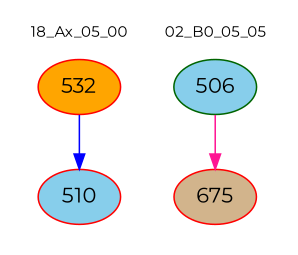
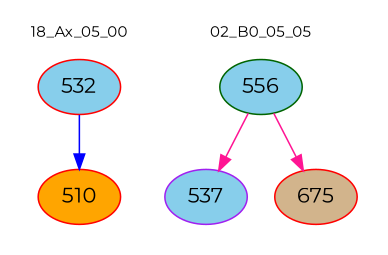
(79, 87) -> (79, 87)
(215, 87) -> (261, 87)
(79, 197) -> (79, 197)
none -> (206, 197)
